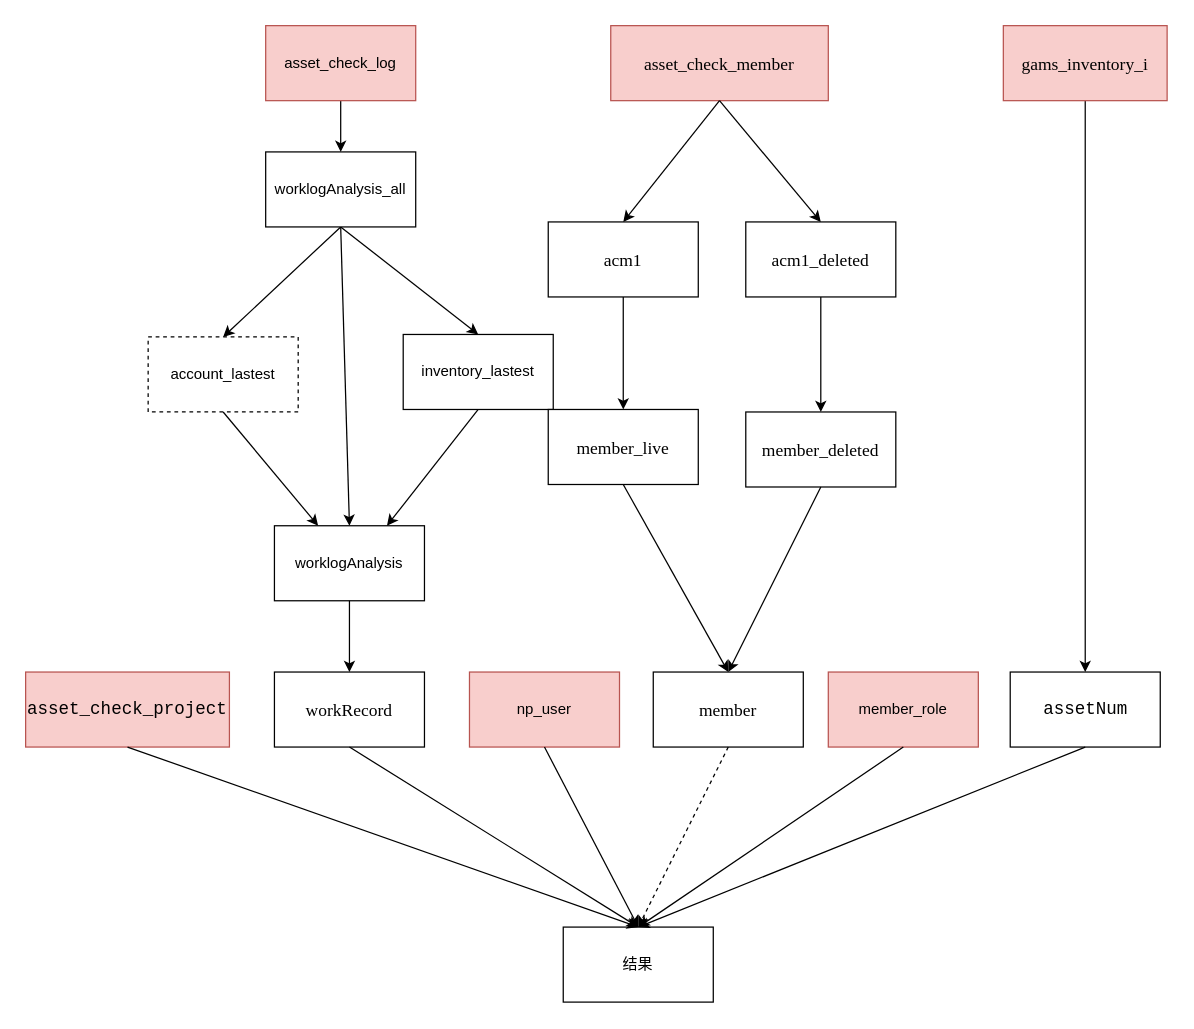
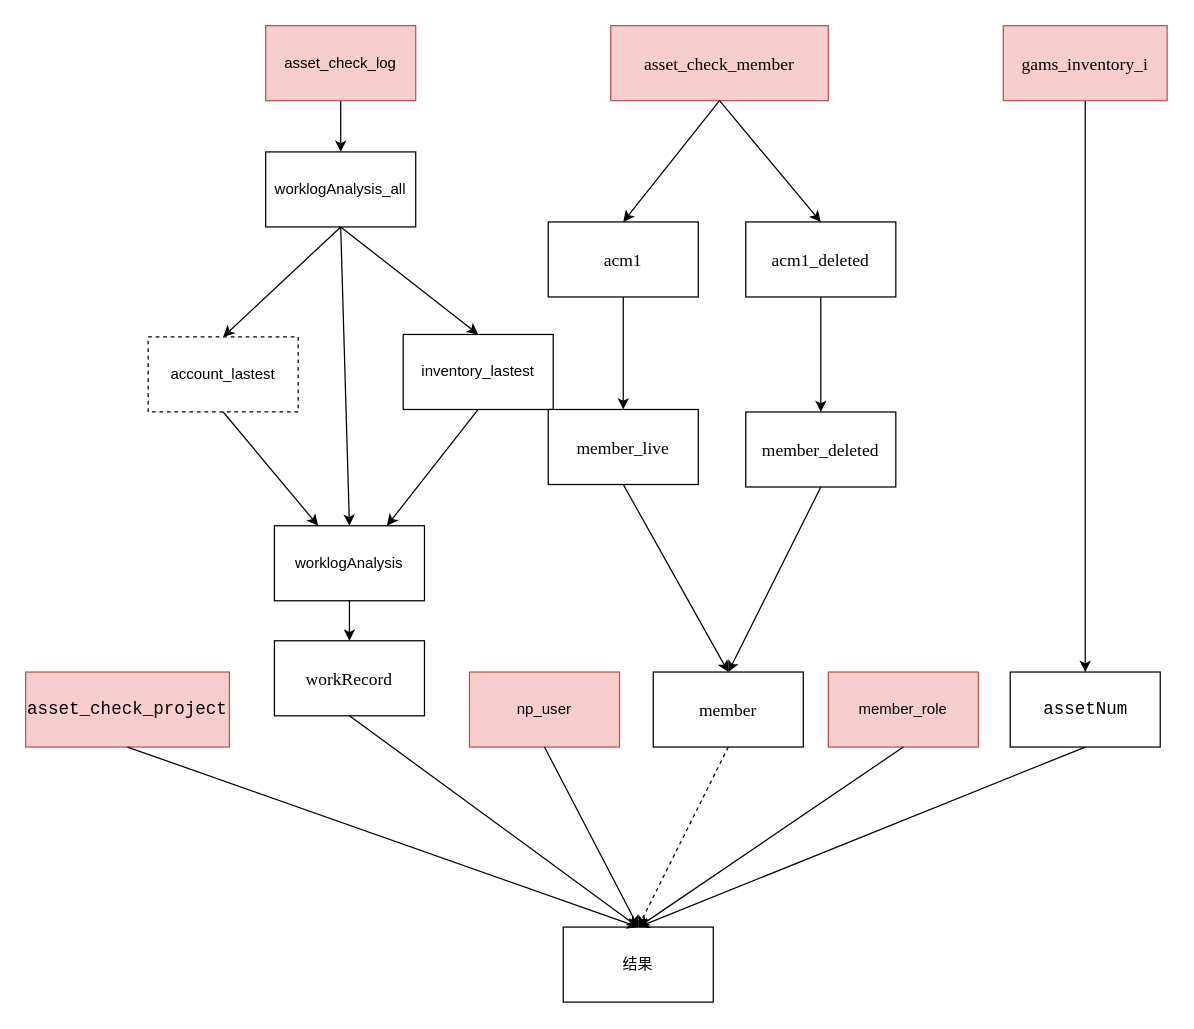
(349, 709) -> (349, 678)
